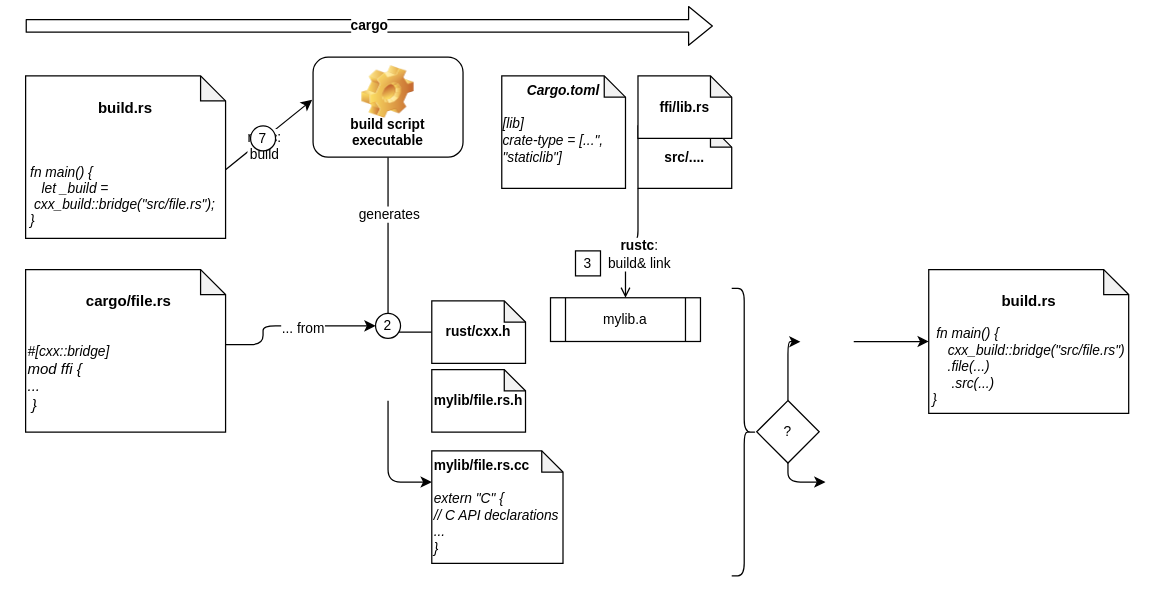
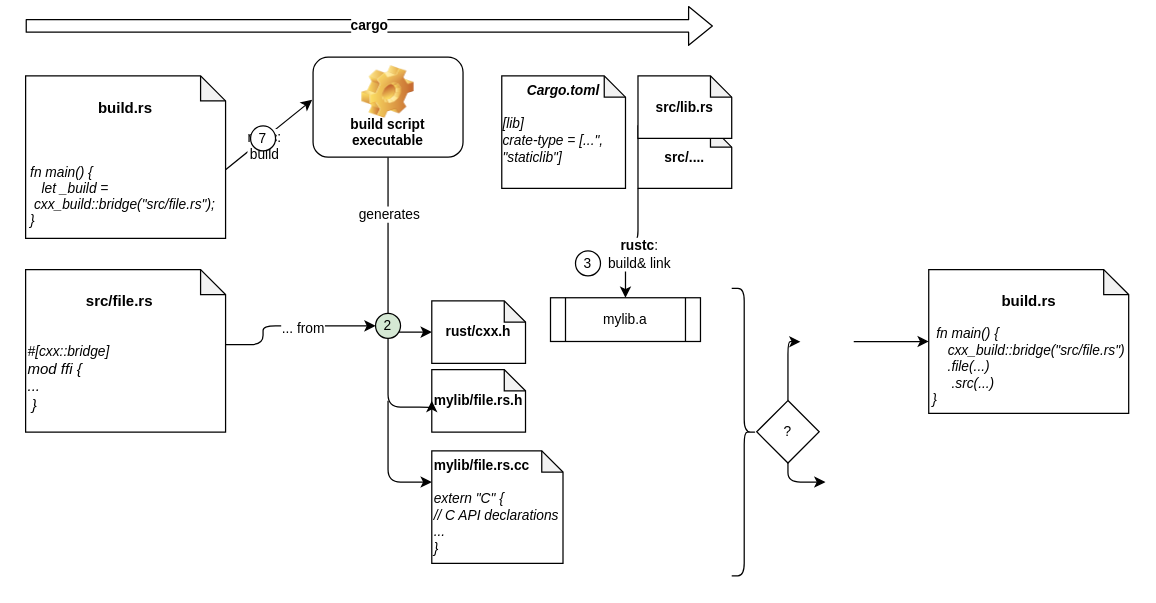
(685, 107) -> (685, 107)
(588, 263) -> (588, 263)
(626, 290) -> (626, 288)
(81, 323) -> (81, 323)
(388, 326) -> (388, 326)
(425, 332) -> (422, 332)
none -> (388, 388)
